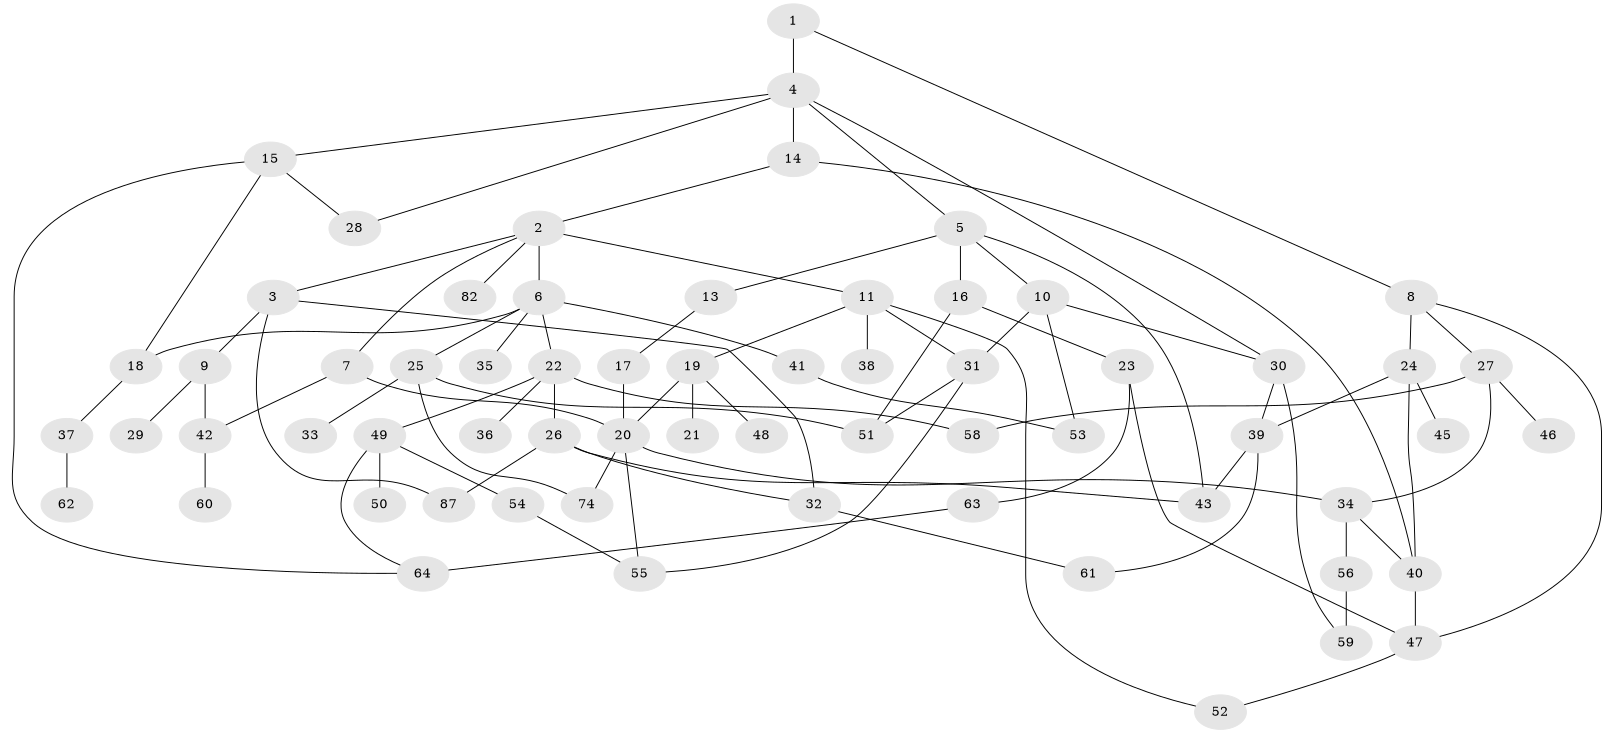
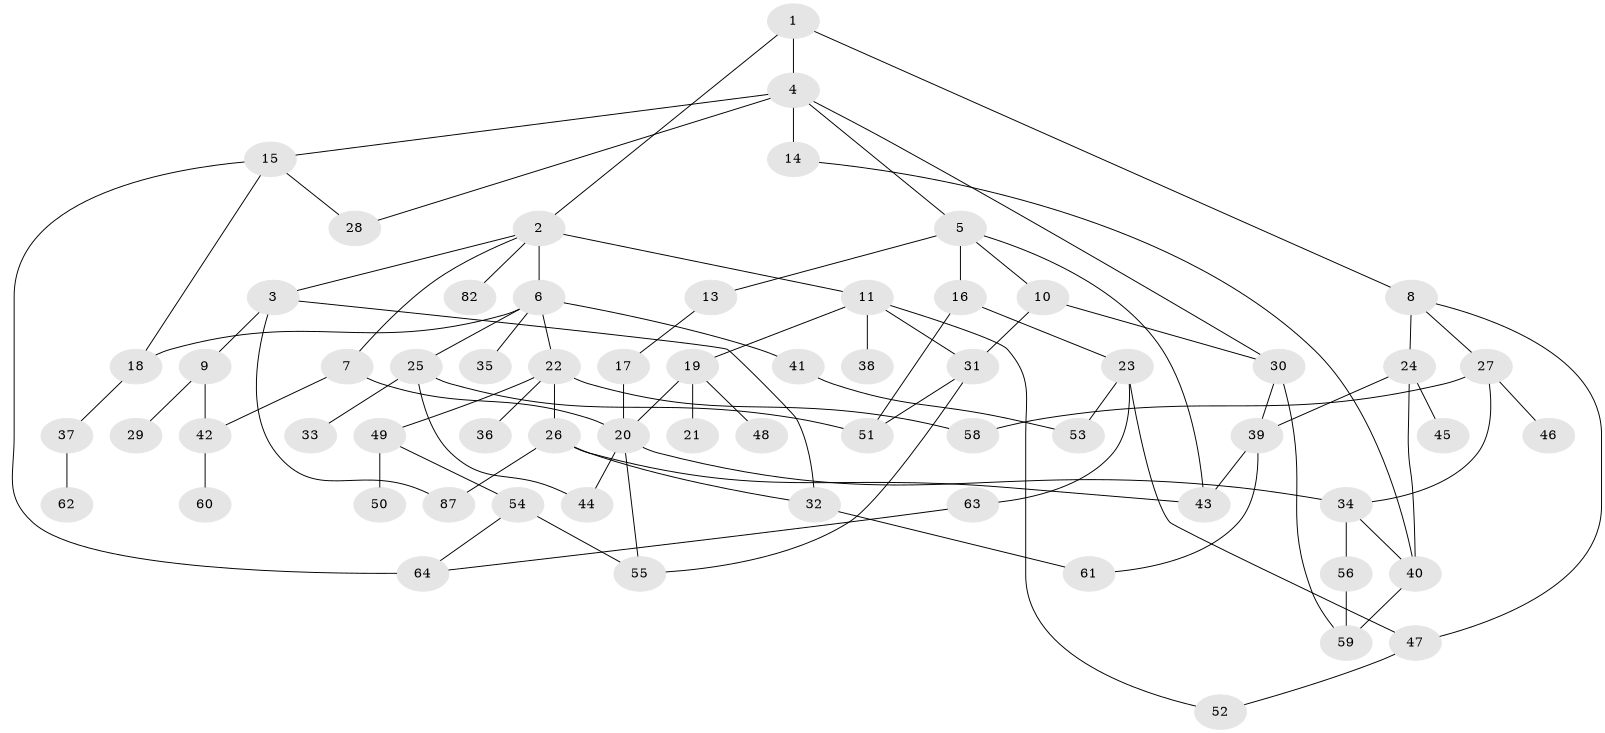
(666, 194) -> (672, 120)
(1061, 367) -> (1103, 401)
(587, 505) -> (587, 505)
(344, 518) -> (470, 539)
(1415, 609) -> (1381, 608)
